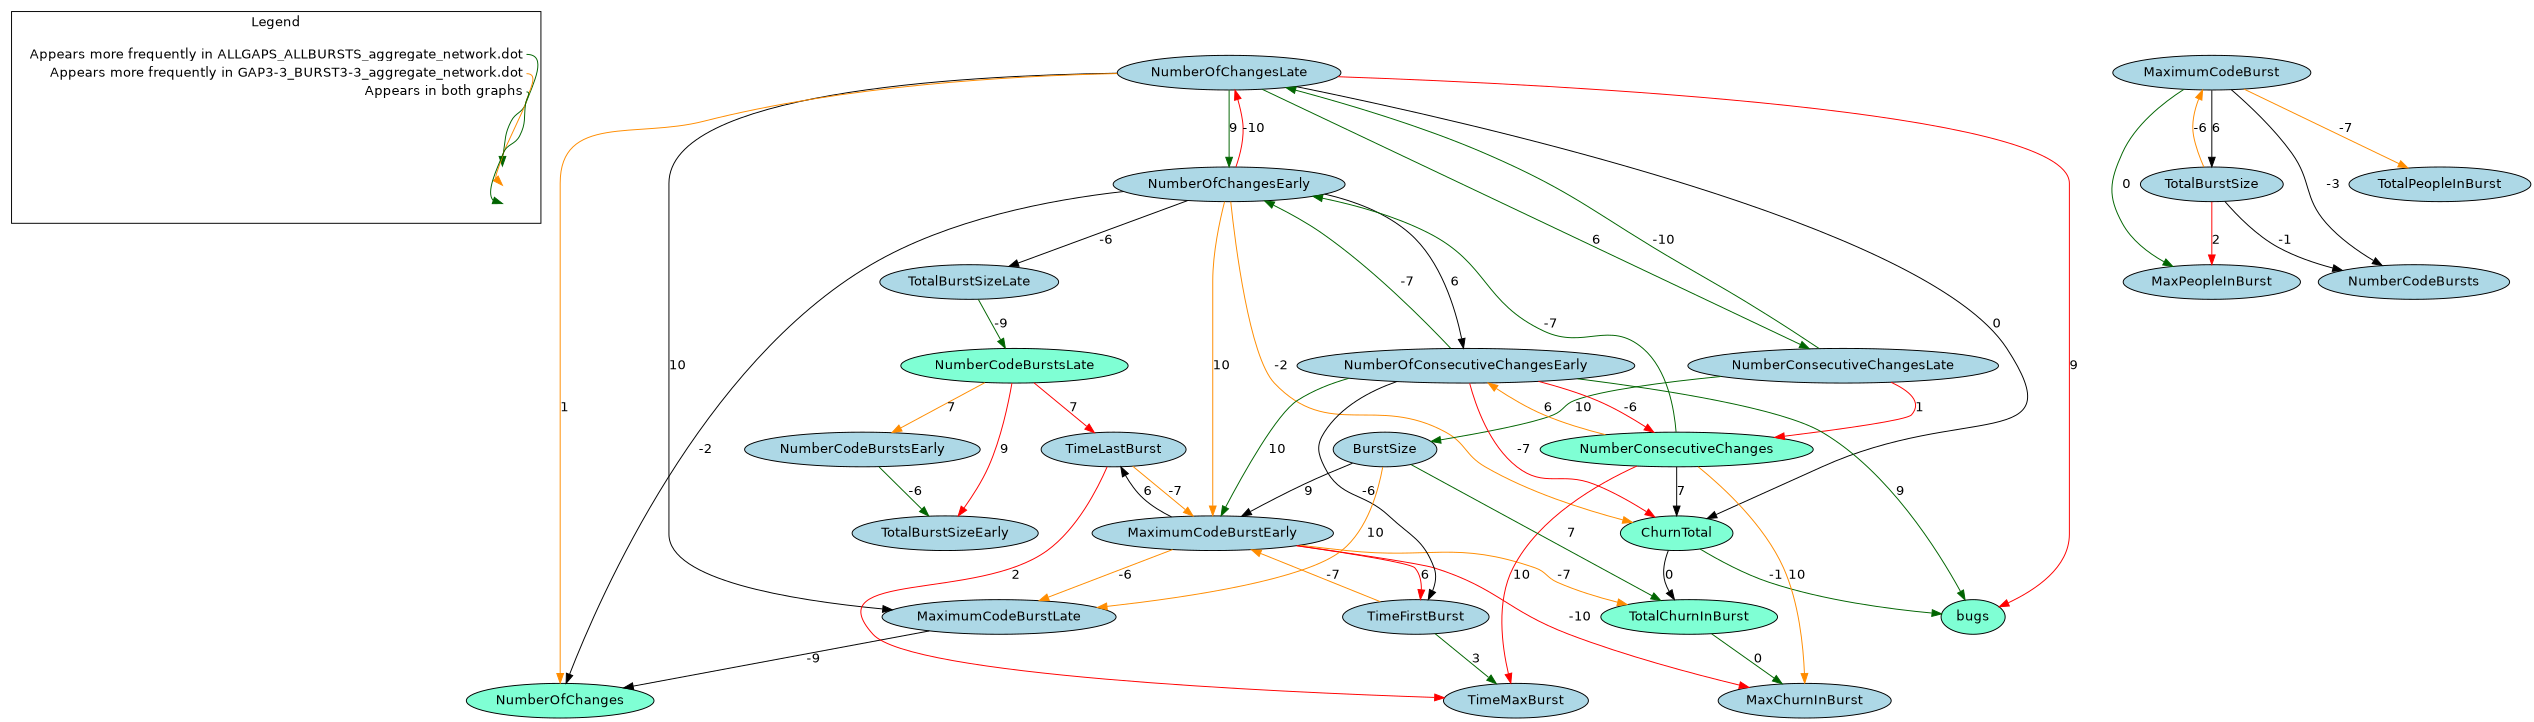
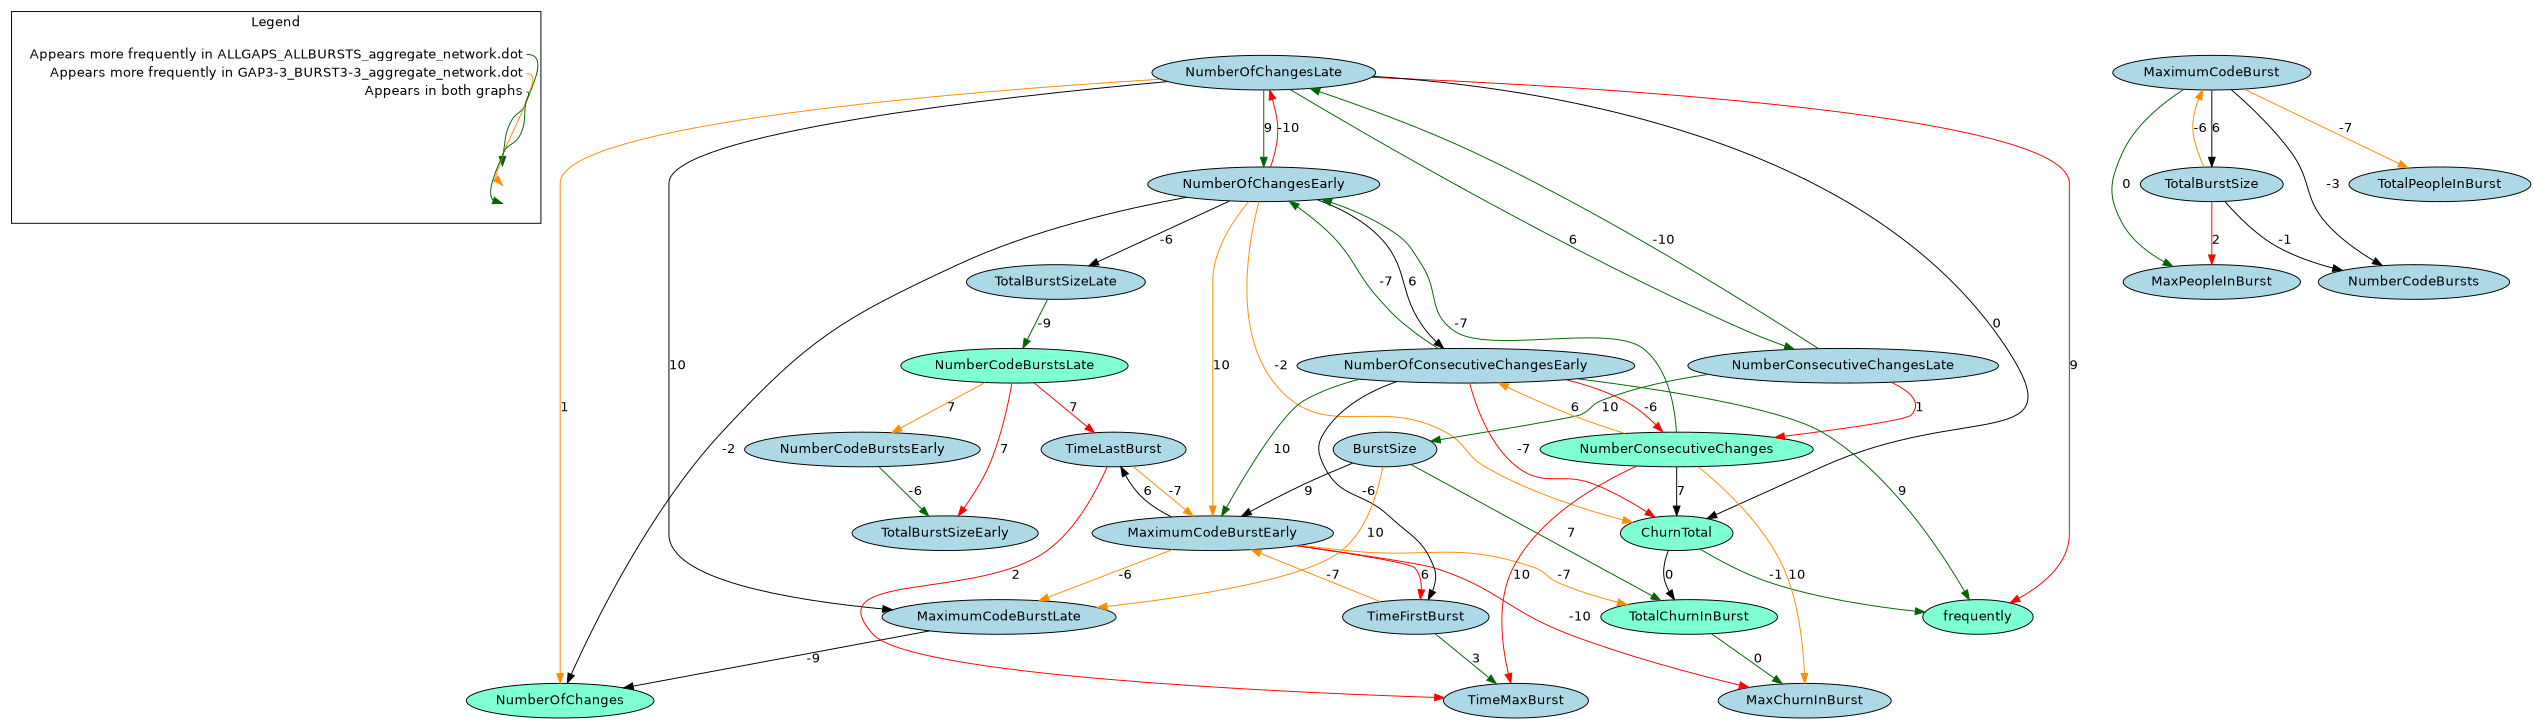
(1005, 449) -> (1005, 449)
(1973, 617) -> (1978, 617)
